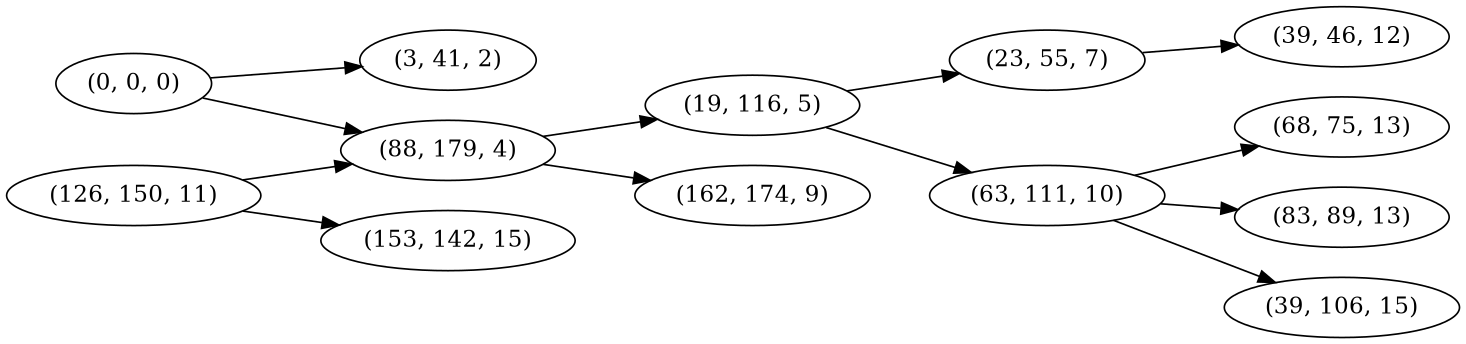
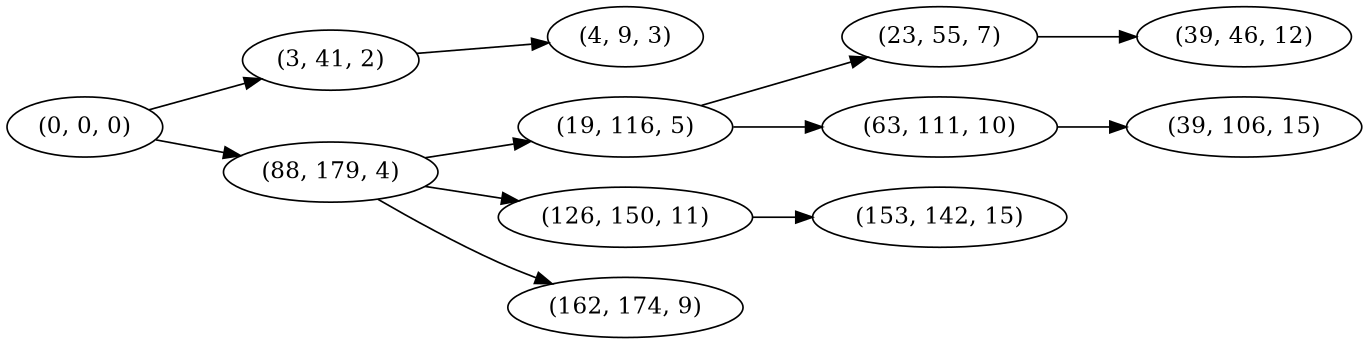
none -> (625, 37)
(1342, 127) -> none
(289, 173) -> (464, 192)
(1342, 217) -> none
